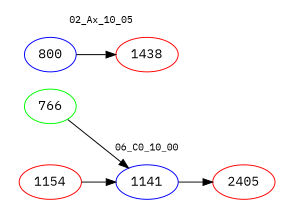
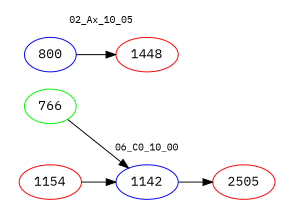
(147, 55) -> (147, 55)
(147, 182) -> (147, 182)
(244, 182) -> (244, 182)
